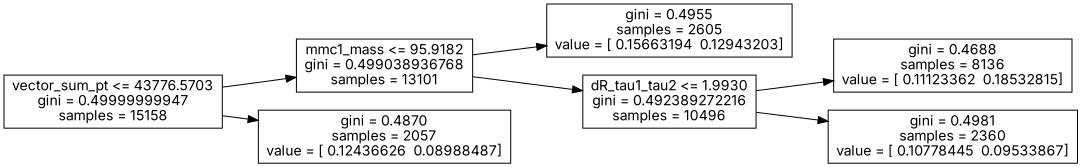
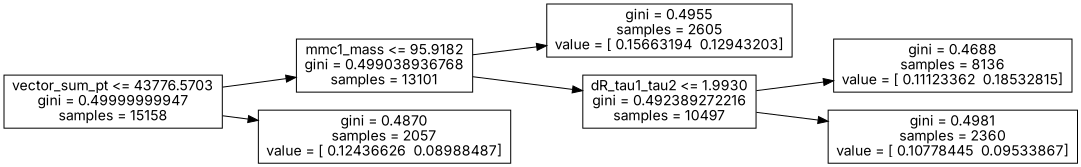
(669, 102) -> (669, 102)
